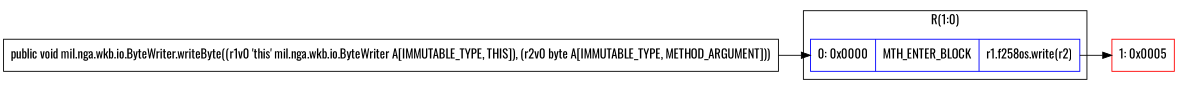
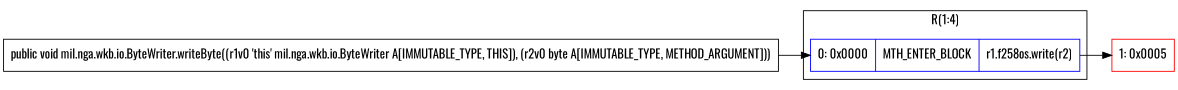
(945, 21) -> (945, 21)
